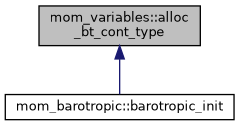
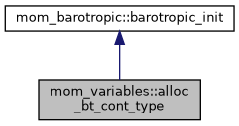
(120, 77) -> (120, 62)
